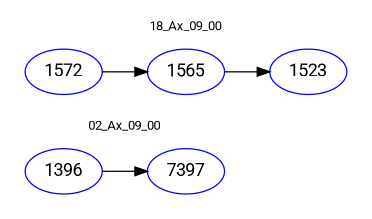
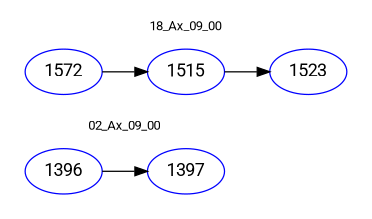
(186, 72) -> (186, 72)
(186, 171) -> (186, 171)
